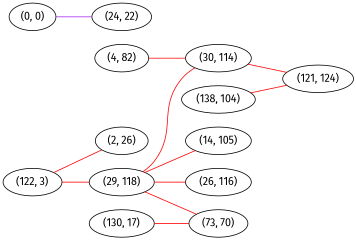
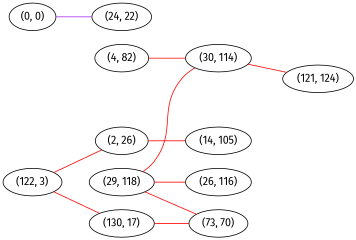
(218, 99) -> none
(170, 162) -> (170, 141)
(76, 182) -> (77, 203)
